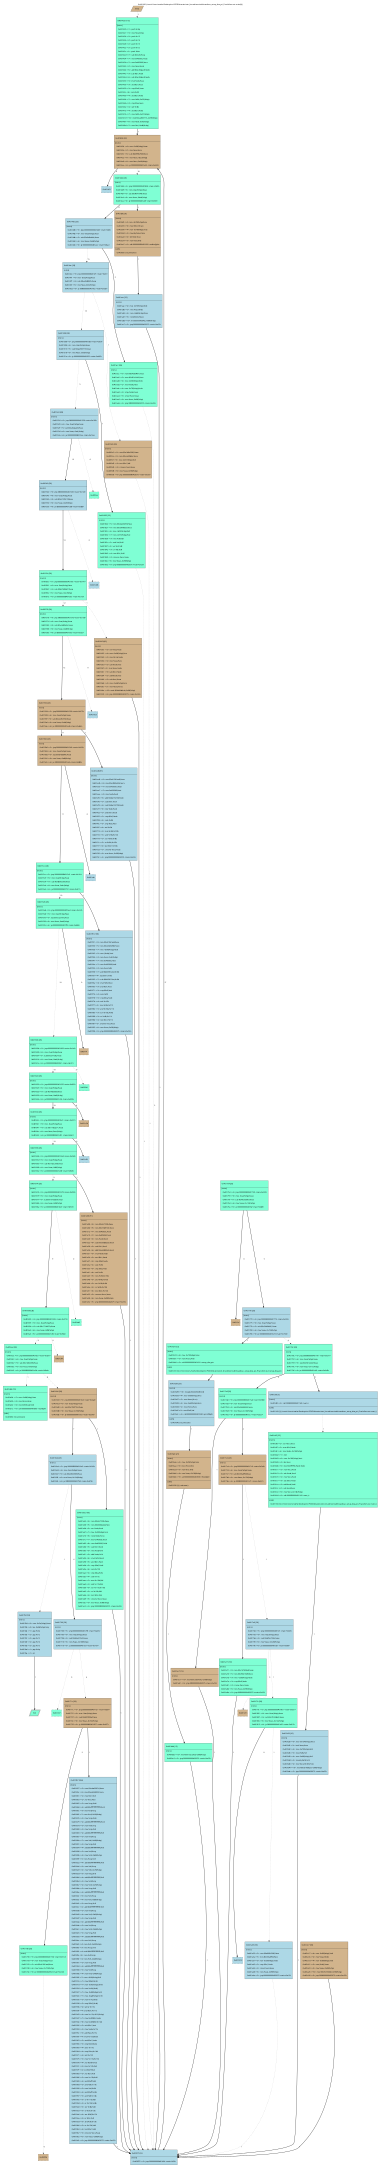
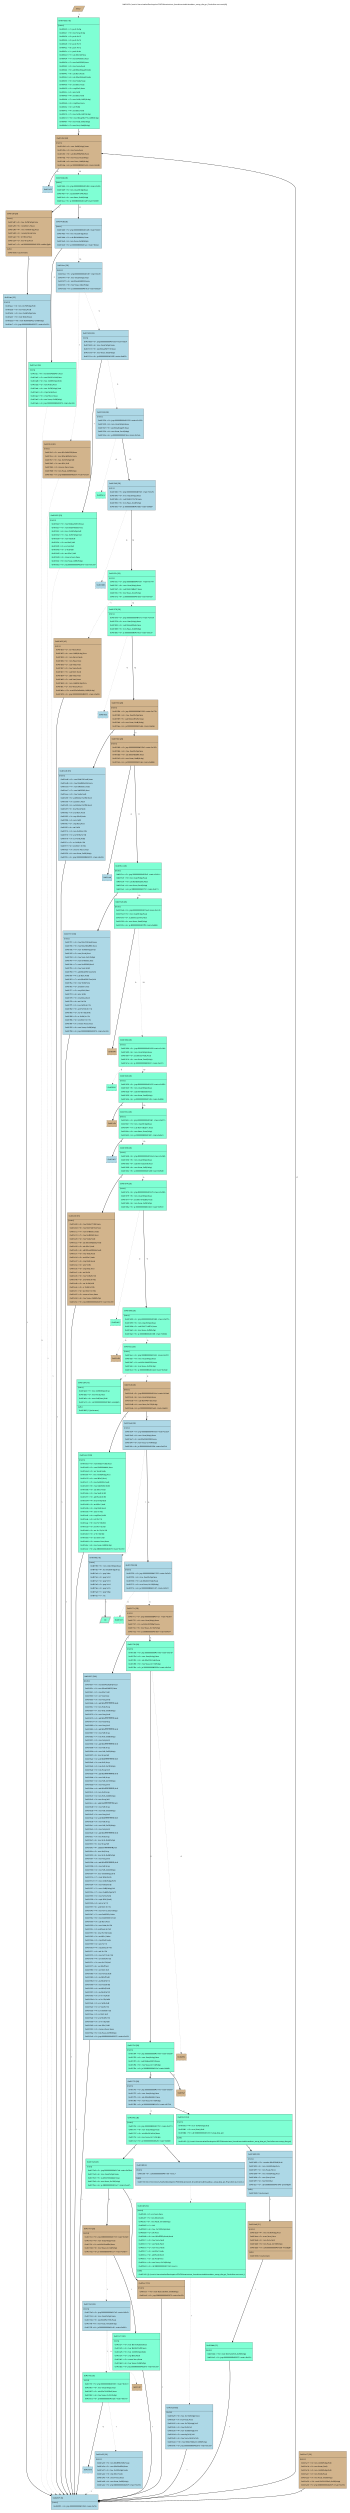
(313, 1618) -> (190, 2341)
none -> (150, 1856)
